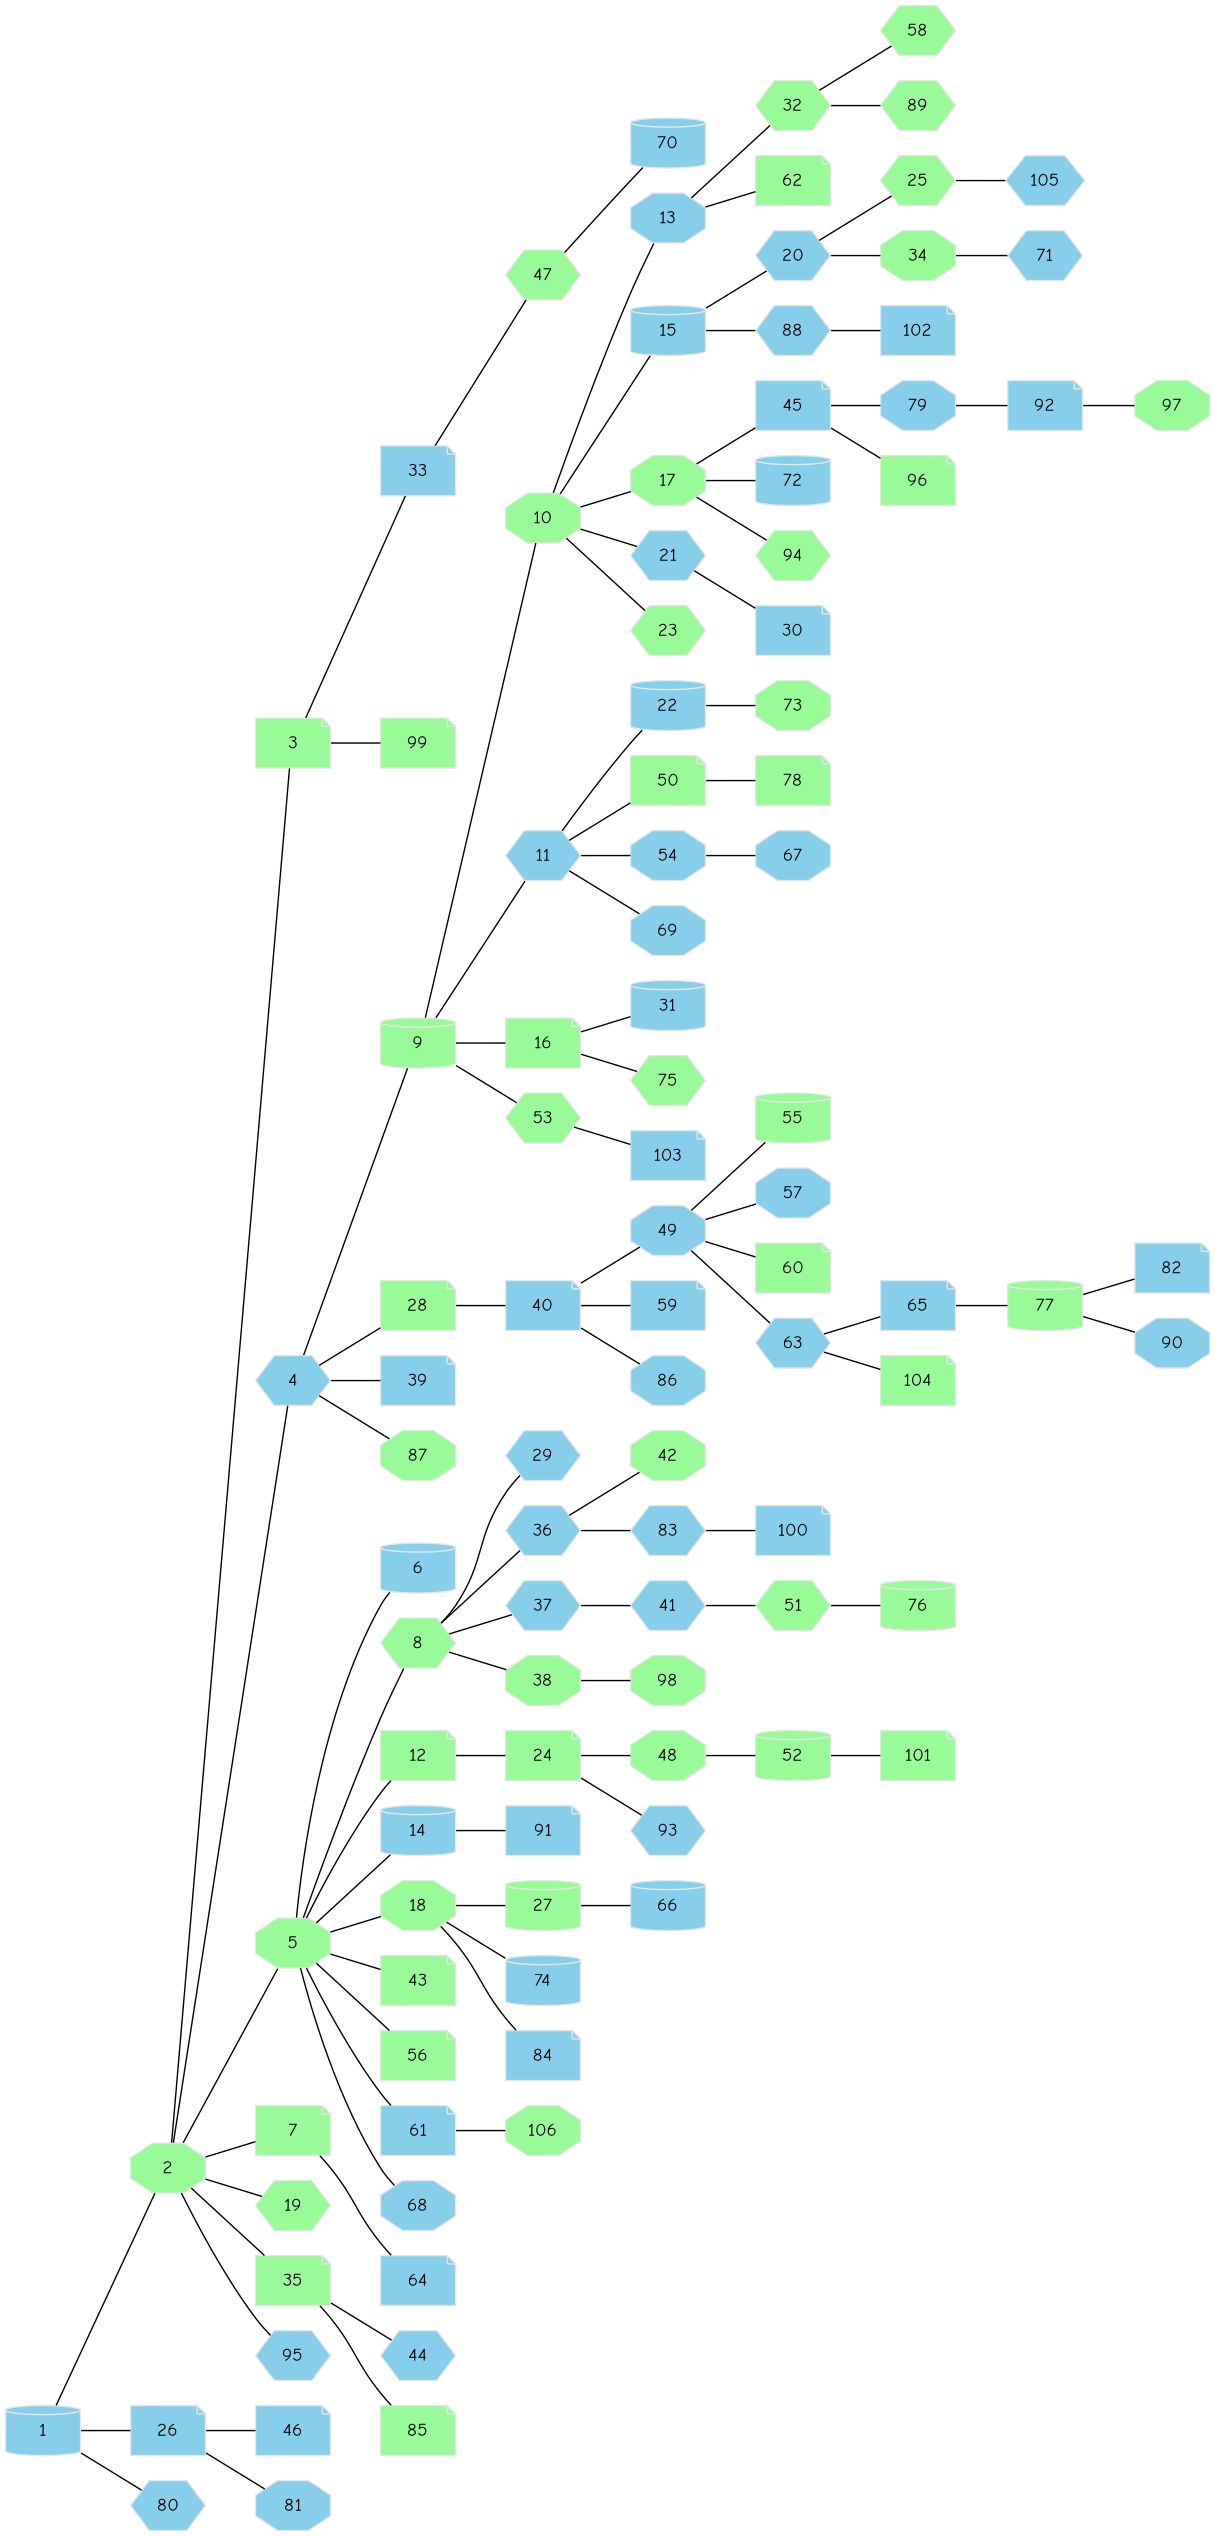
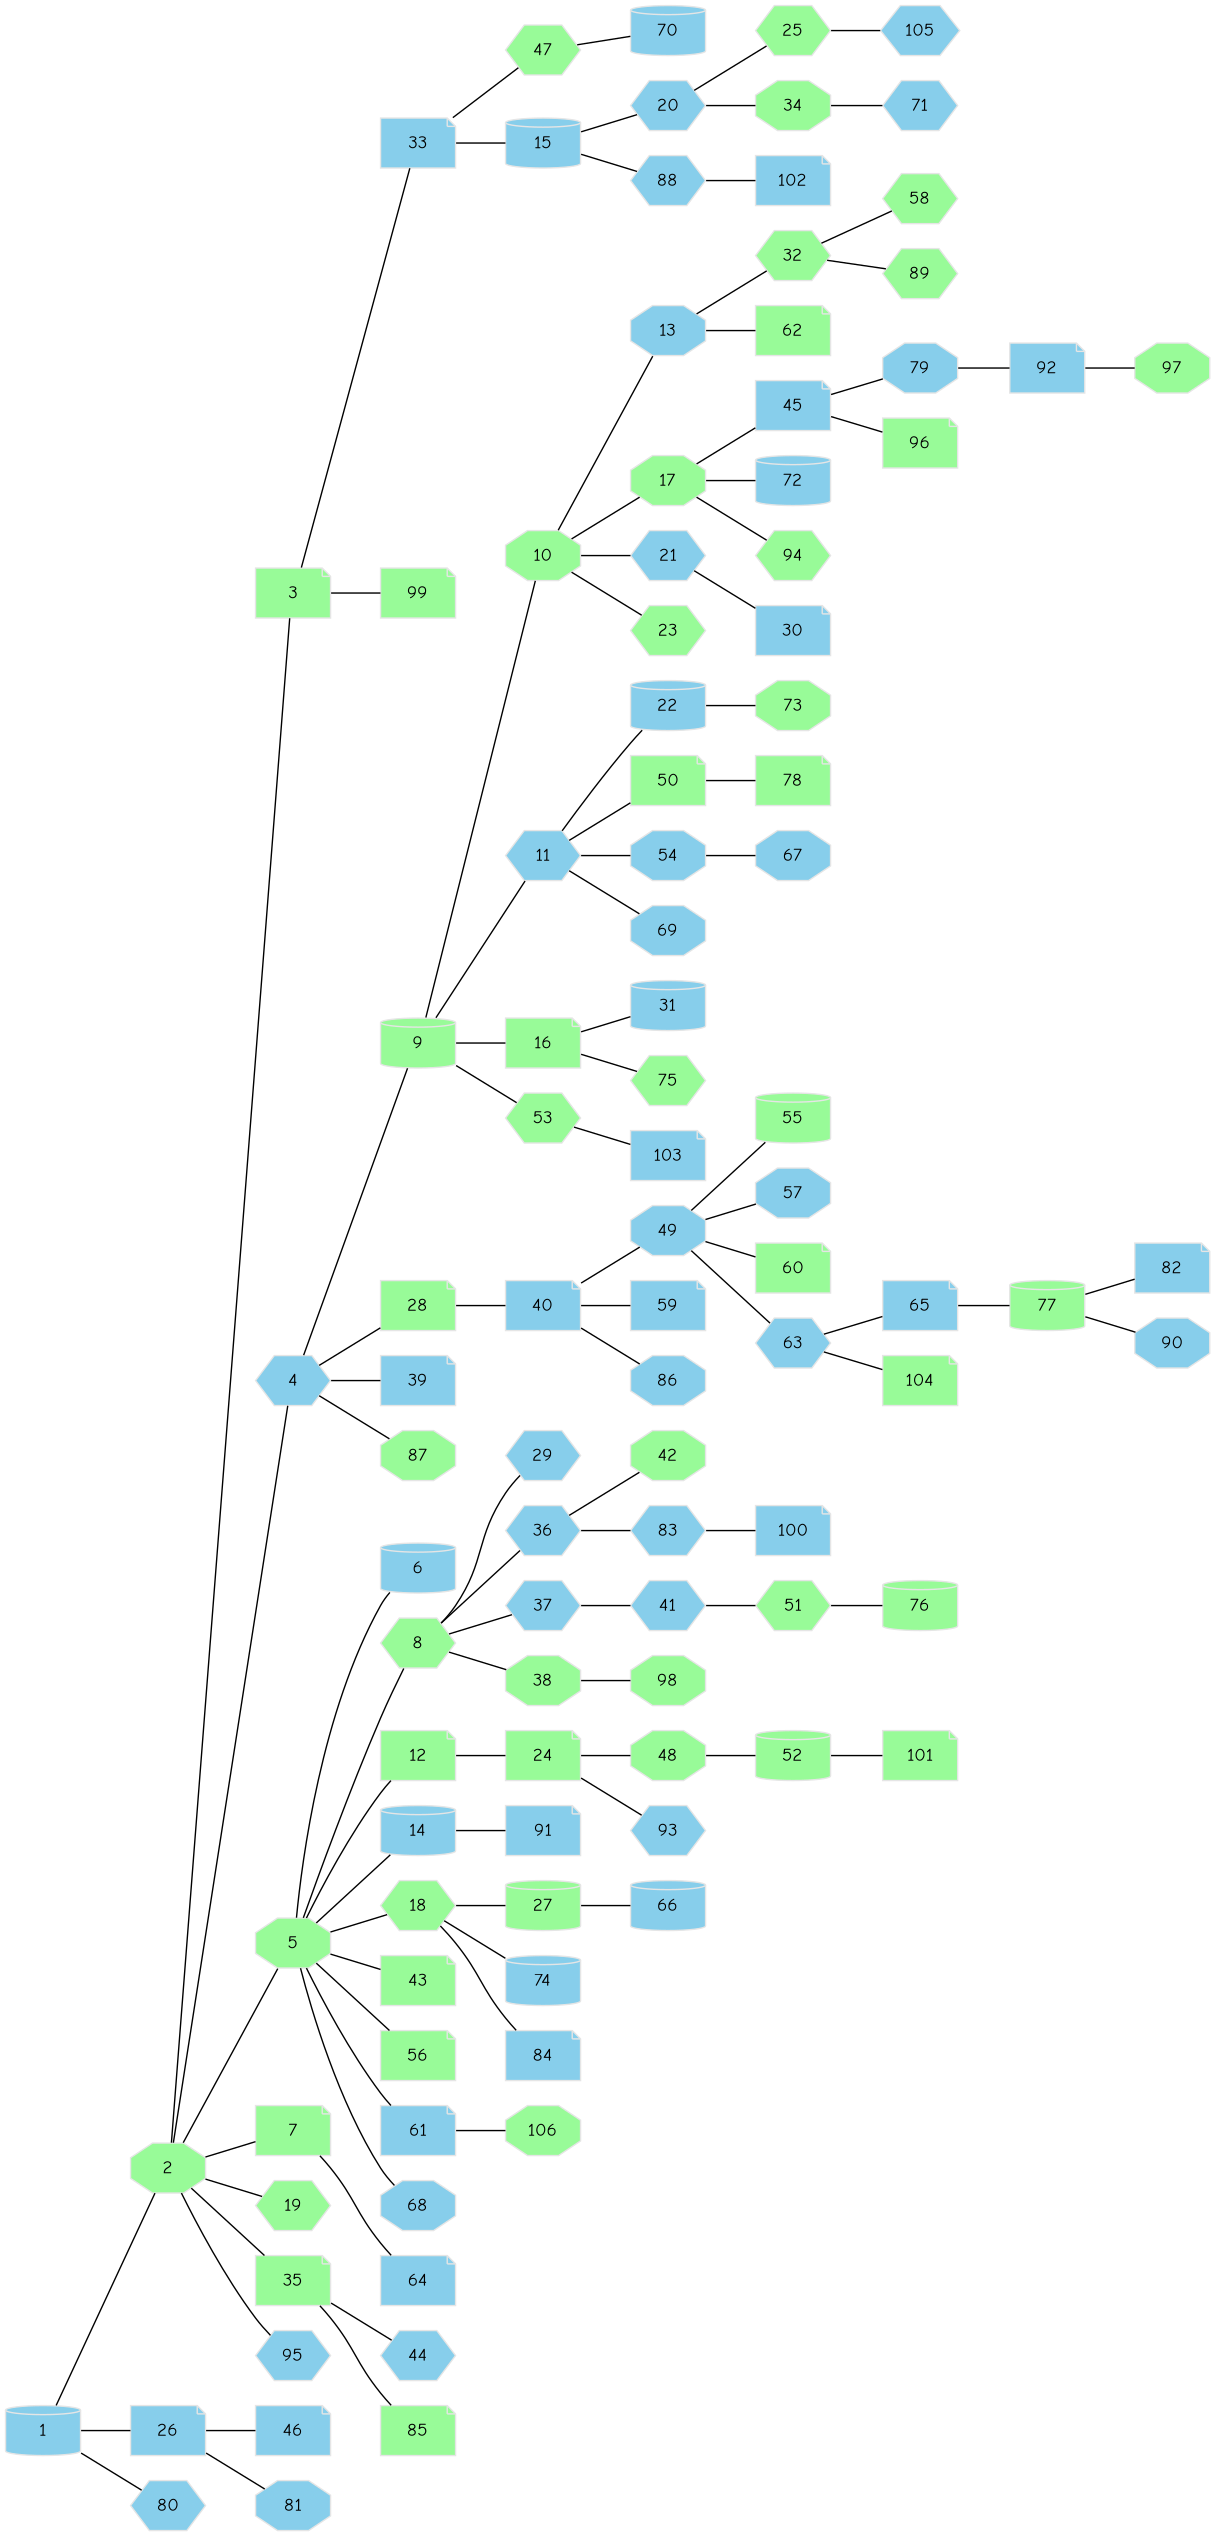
(605, 425) -> (481, 143)
(418, 1906) -> (418, 1906)
